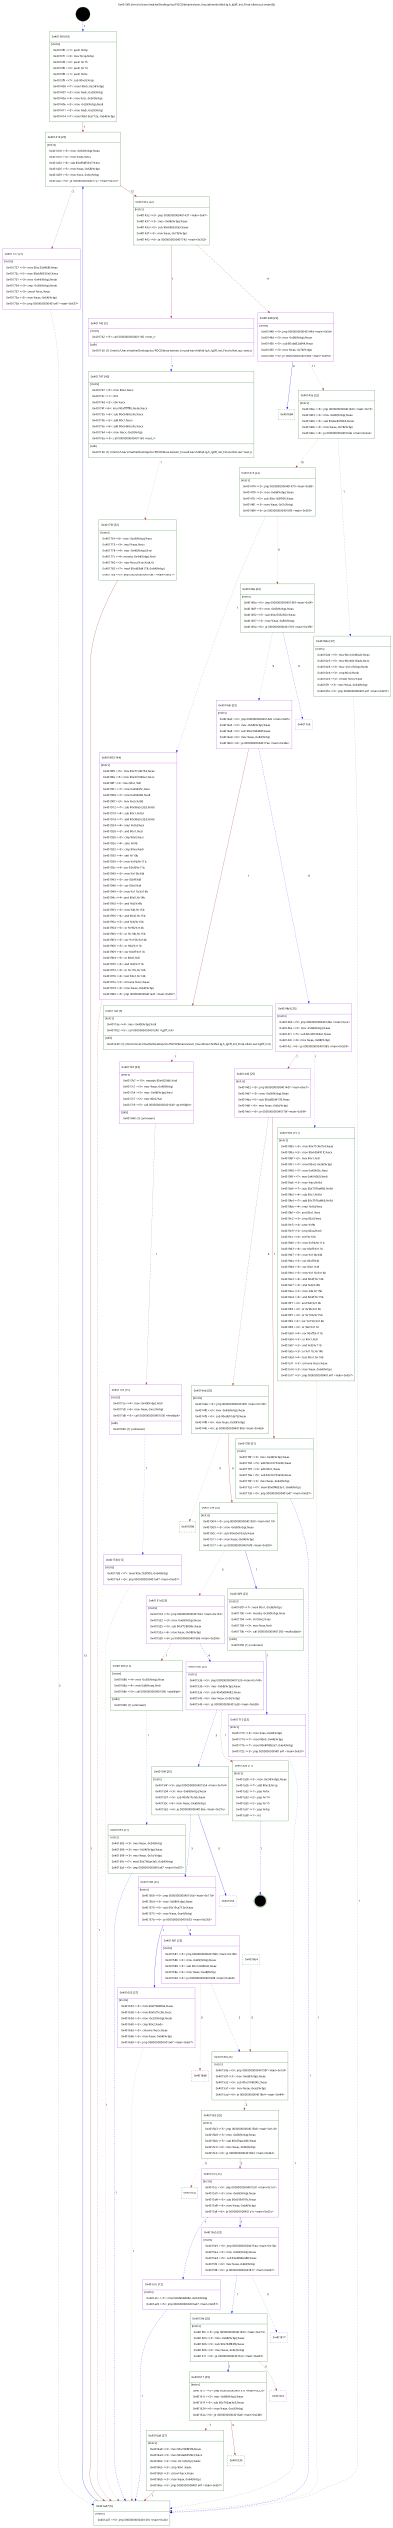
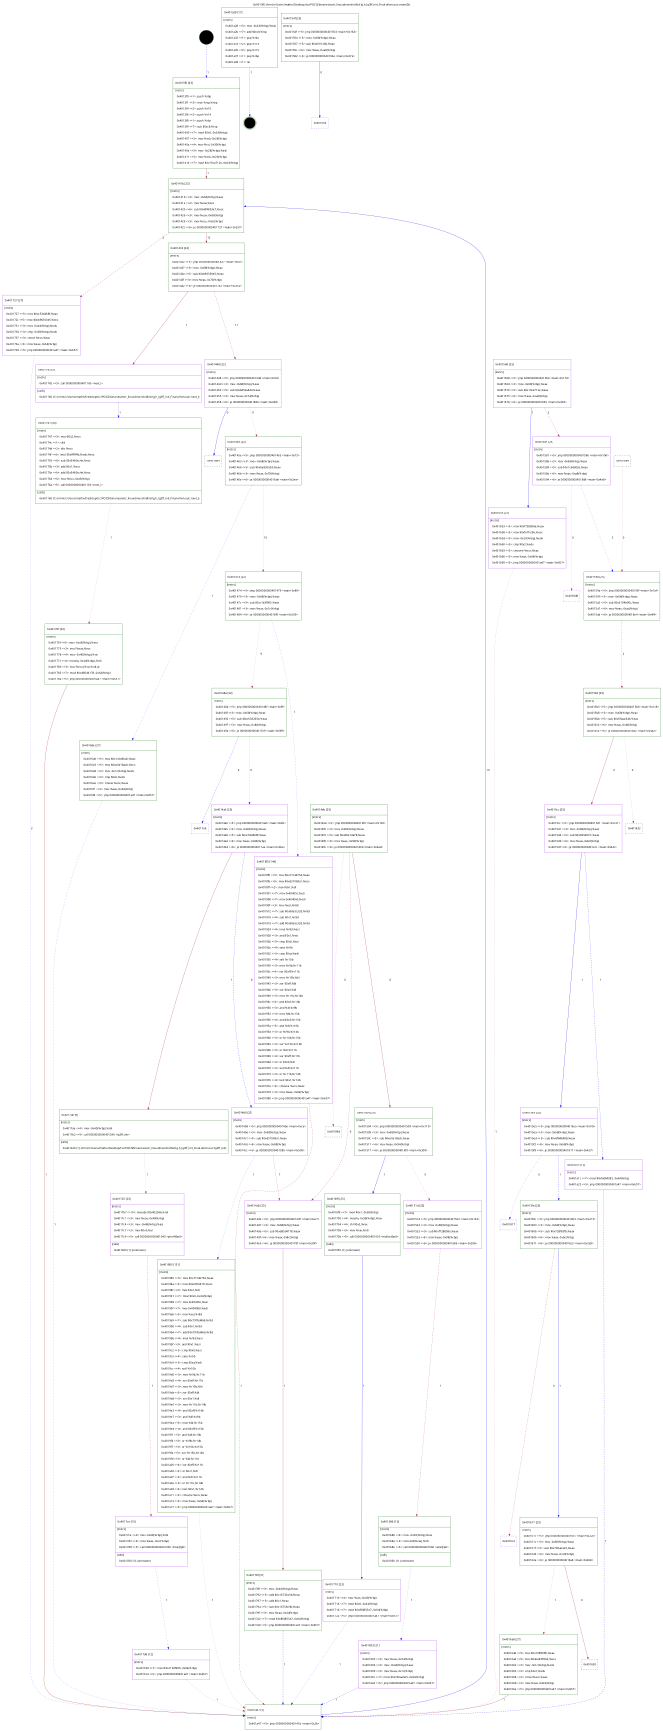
(250, 1250) -> (351, 1031)
(225, 1686) -> none
(189, 1845) -> none
(147, 1849) -> (398, 1664)
(188, 1929) -> (551, 421)
